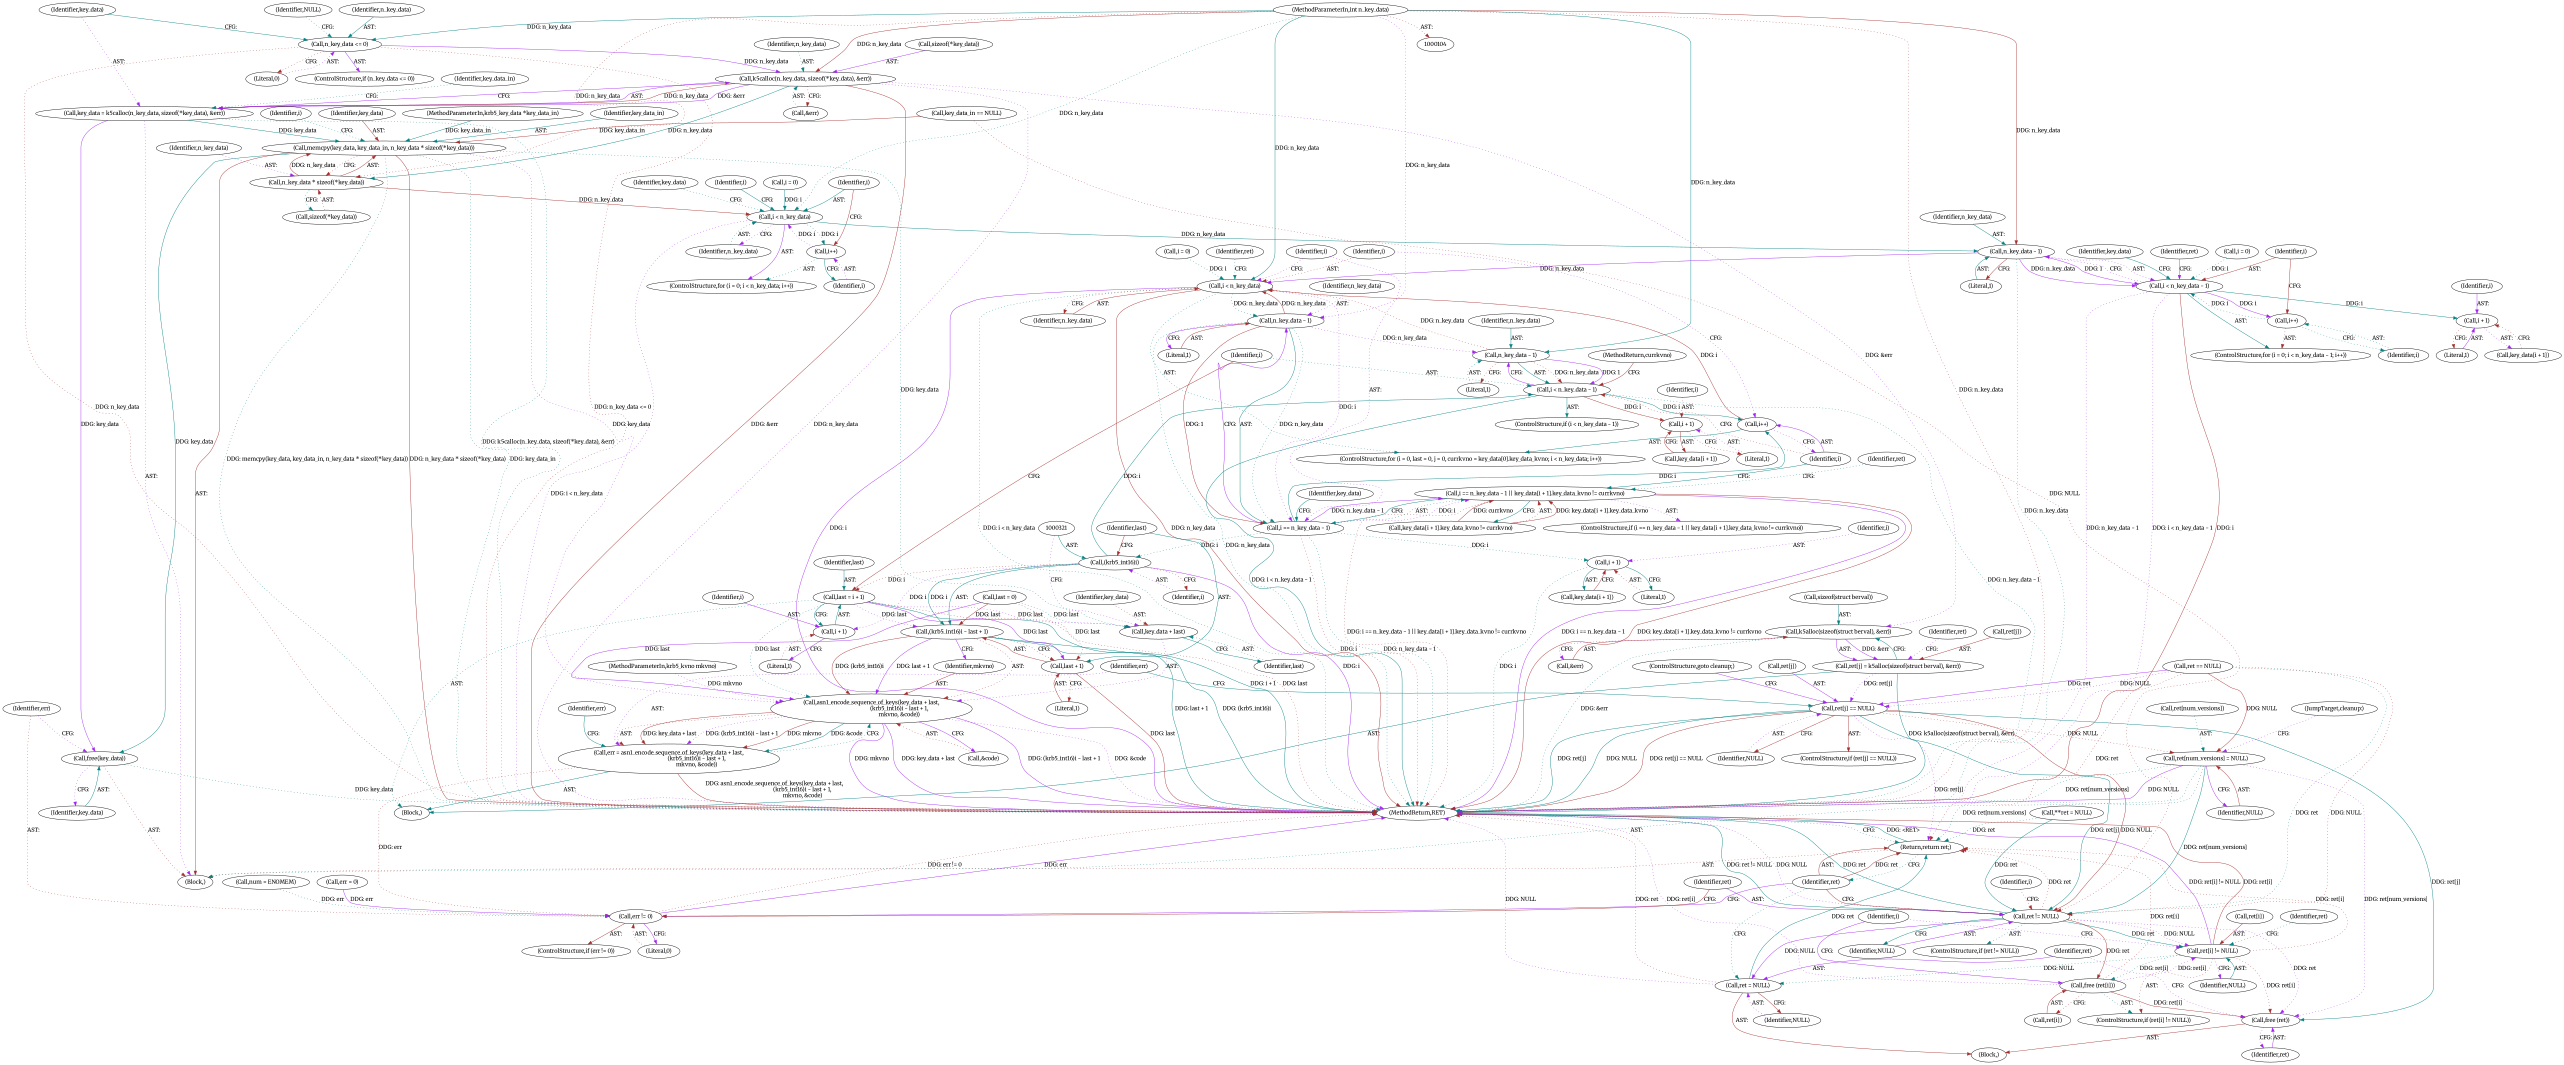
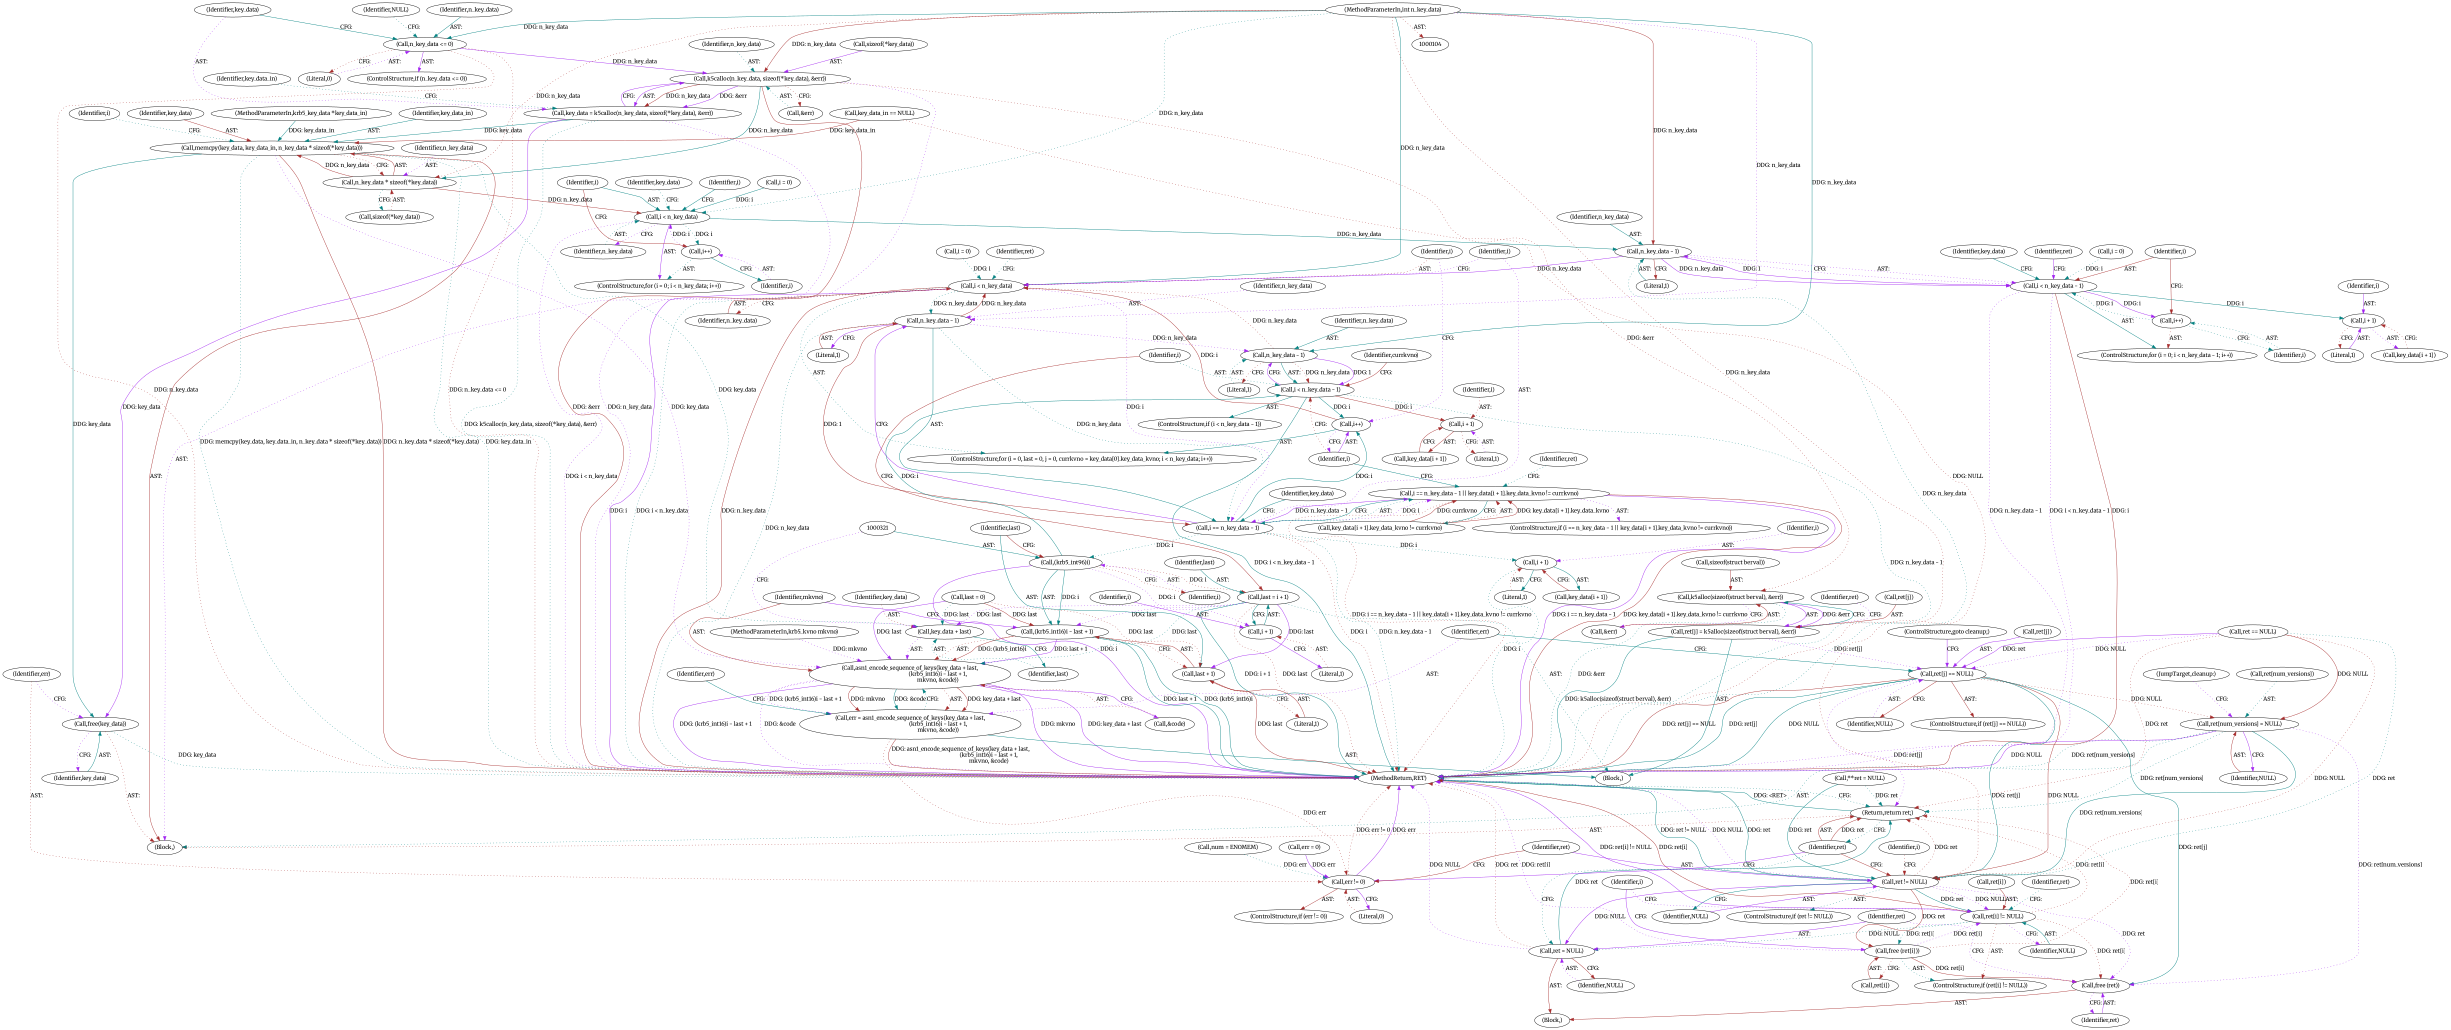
(1565, 179) -> (1449, 225)
(1637, 356) -> (1391, 356)
(1115, 563) -> (1066, 563)
(1839, 613) -> (1731, 578)
(960, 647) -> (919, 616)
